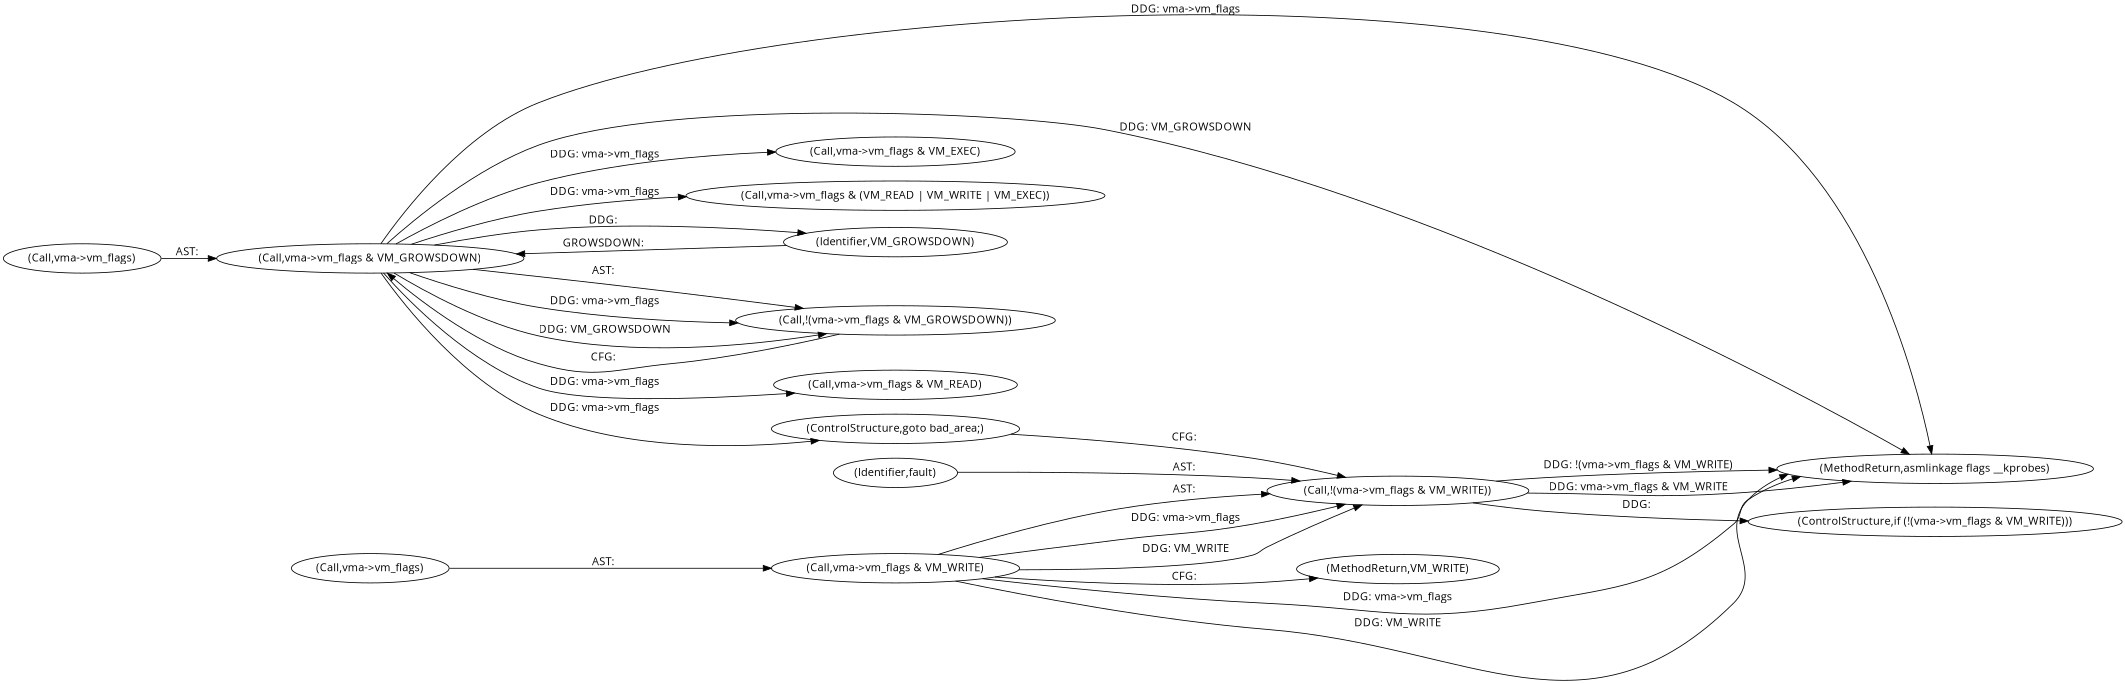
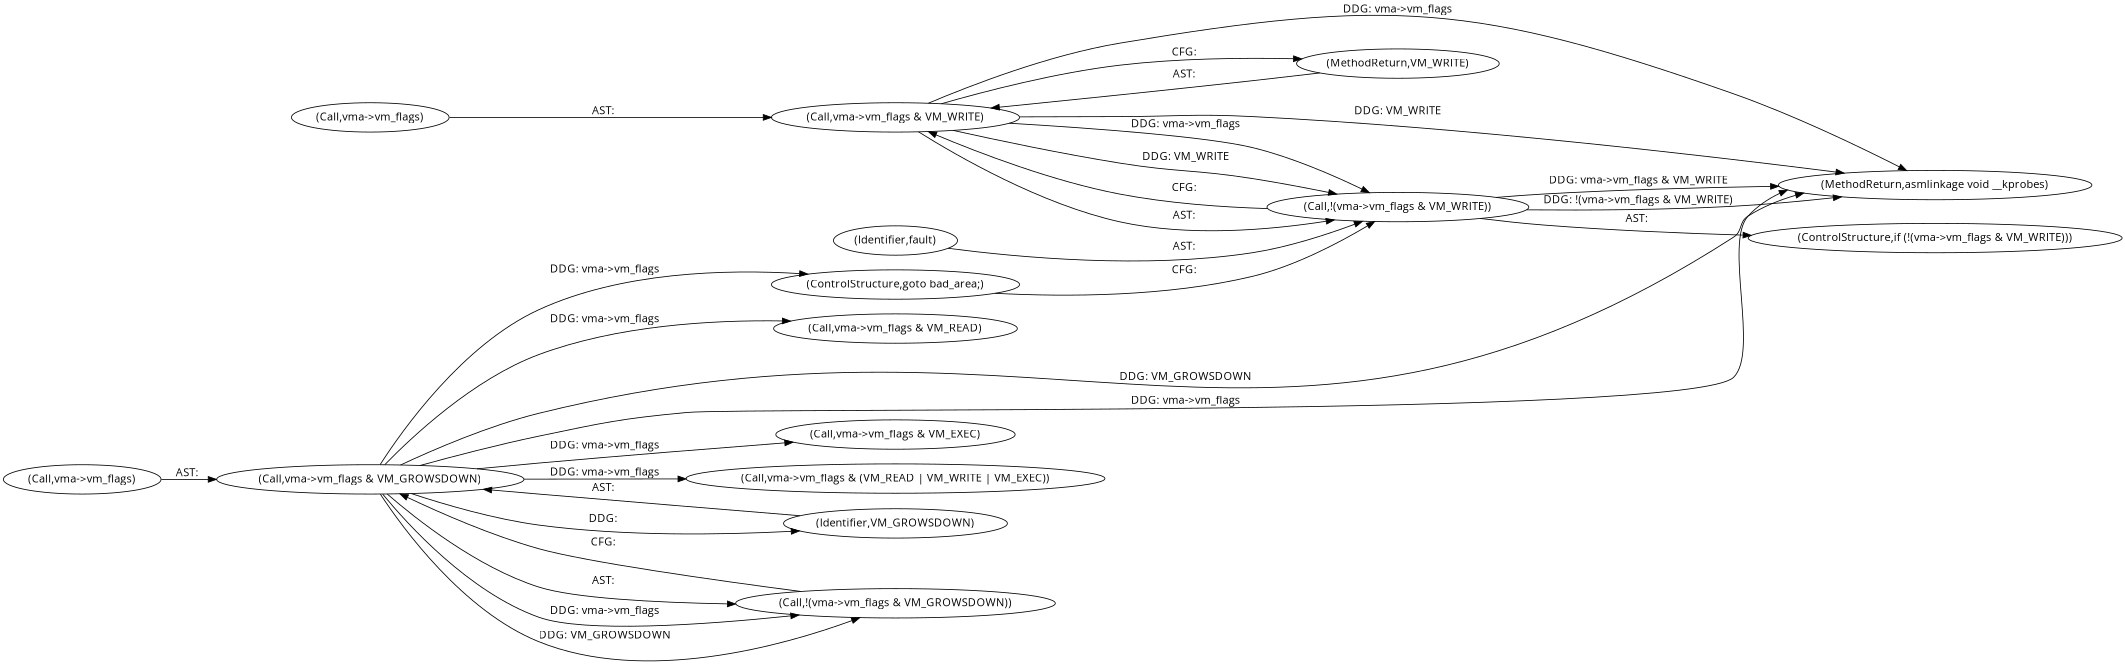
none -> (1160, 91)
none -> (1098, 189)
(605, 243) -> (605, 488)
(1935, 469) -> (1935, 185)
(1638, 505) -> (1638, 219)
